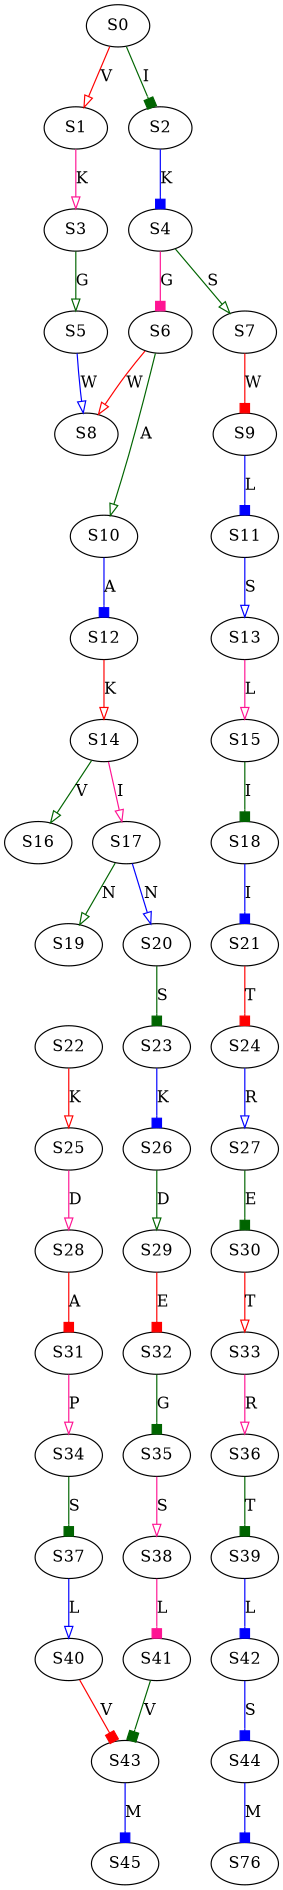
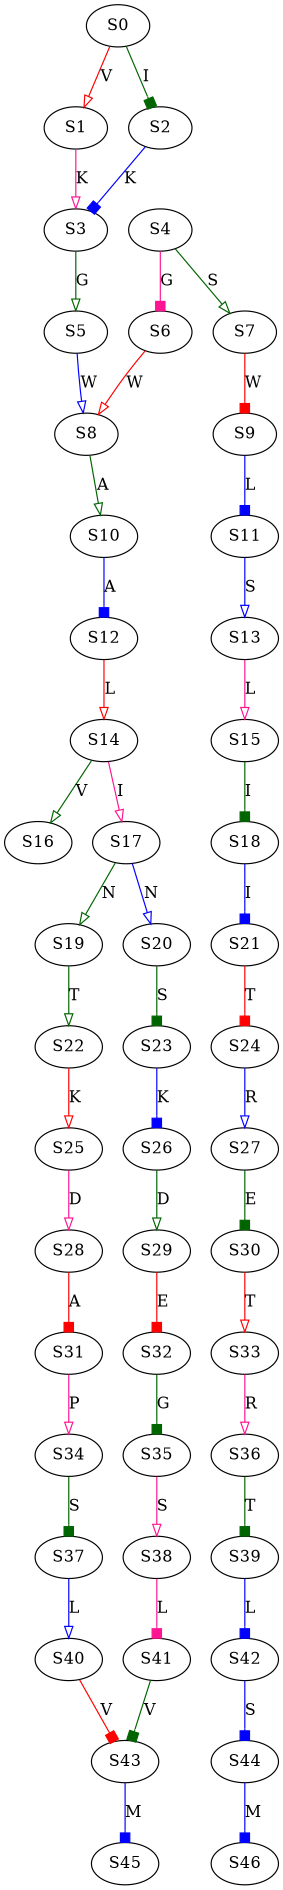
(160, 173) -> (122, 175)
(136, 429) -> (94, 479)
(110, 689) -> (110, 689)
none -> (69, 990)
(245, 1864) -> (245, 1864)
